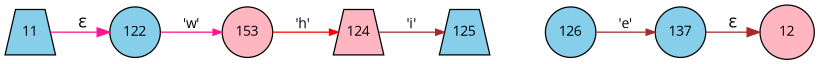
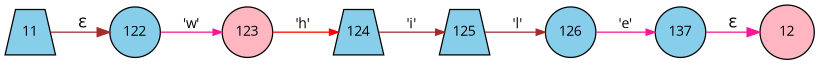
(74, 32) -> (74, 32)
(247, 32) -> (247, 32)
(359, 32) -> (359, 32)
none -> (510, 32)
(621, 32) -> (621, 32)
(726, 32) -> (726, 32)
